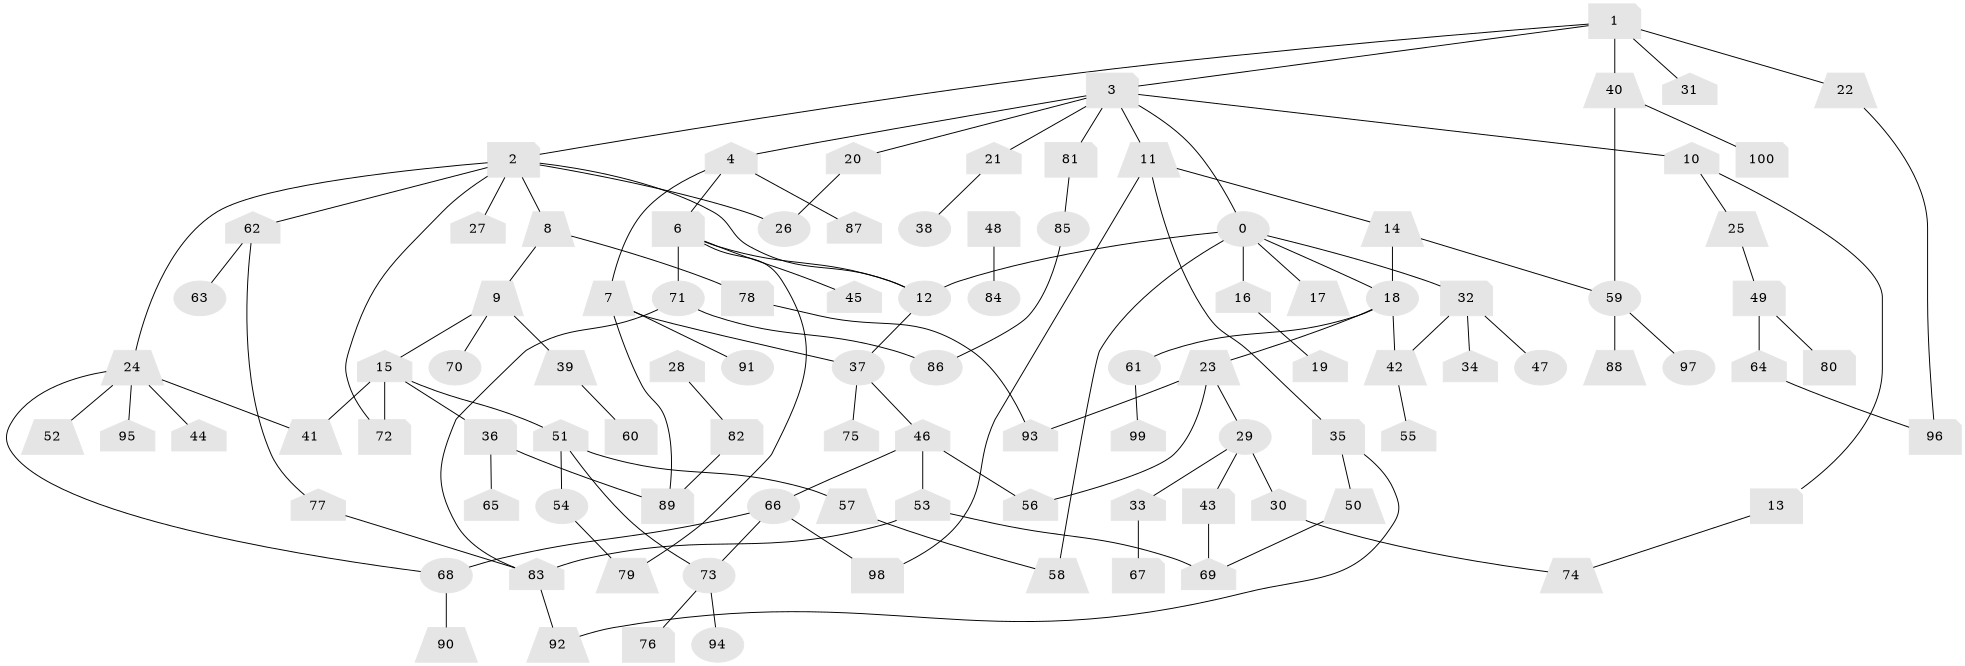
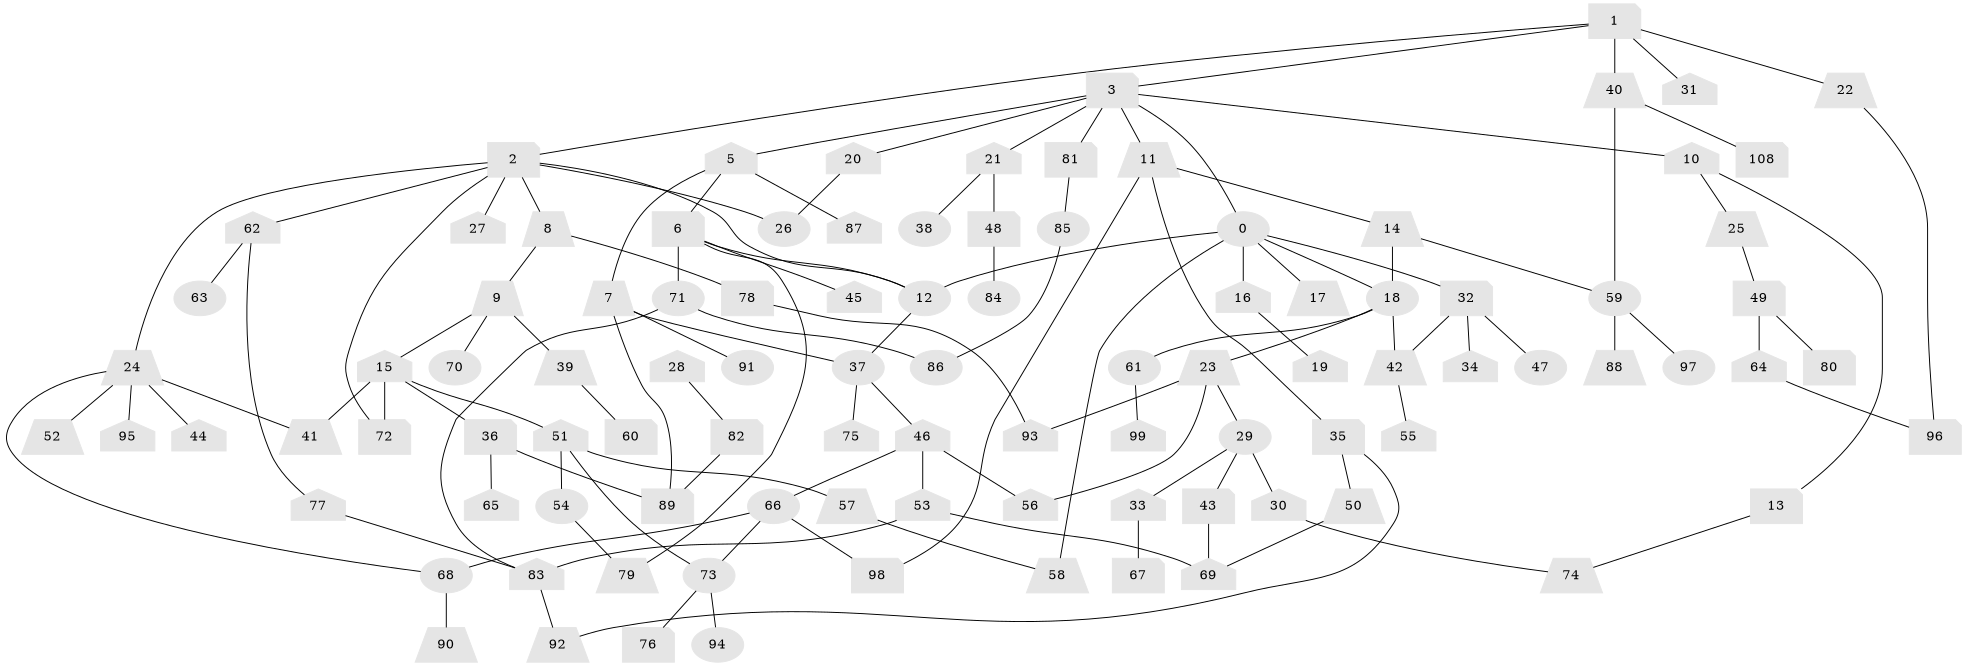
(731, 160) -> (731, 160)
(1762, 160) -> (1762, 160)
none -> (994, 193)
